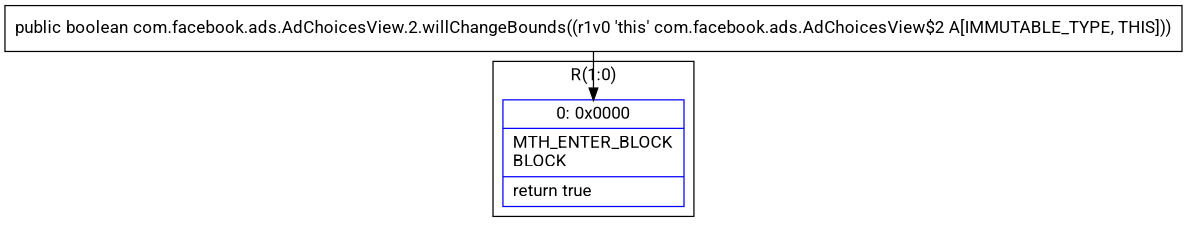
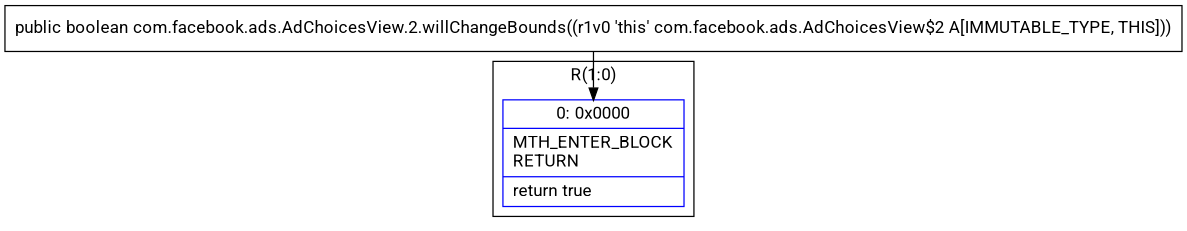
(540, 161) -> (546, 161)
